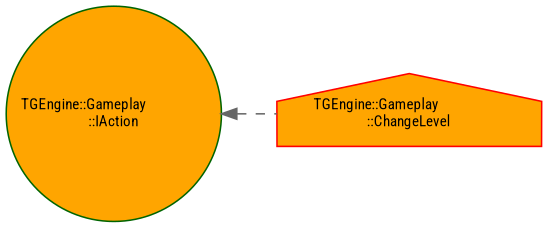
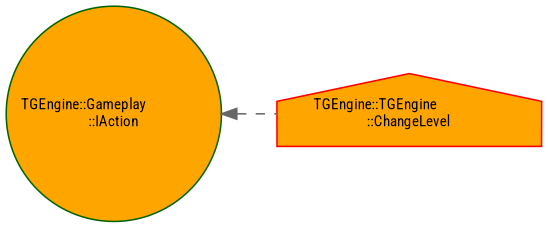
(409, 114) -> (409, 114)
